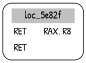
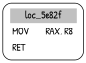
(42, 32) -> (43, 32)
